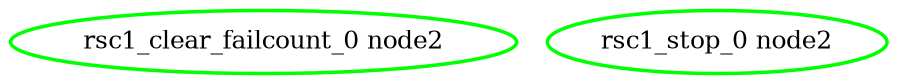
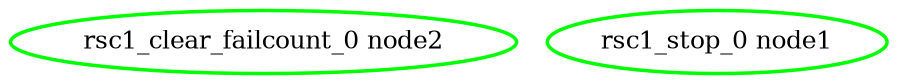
(717, 42) -> (717, 42)
